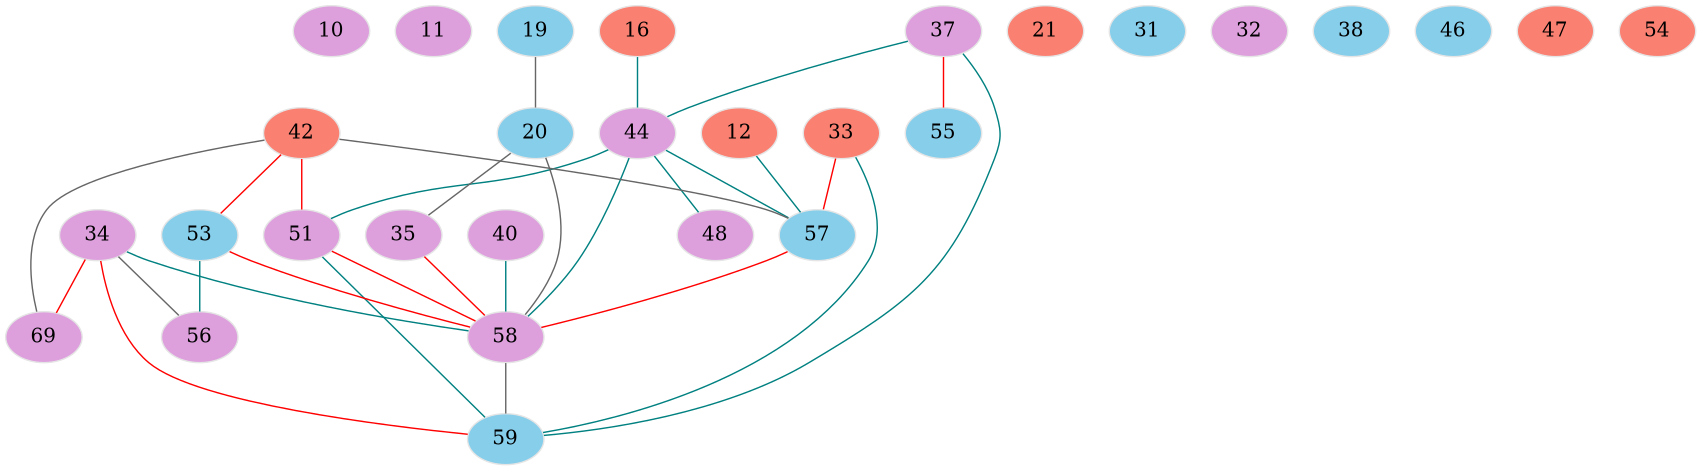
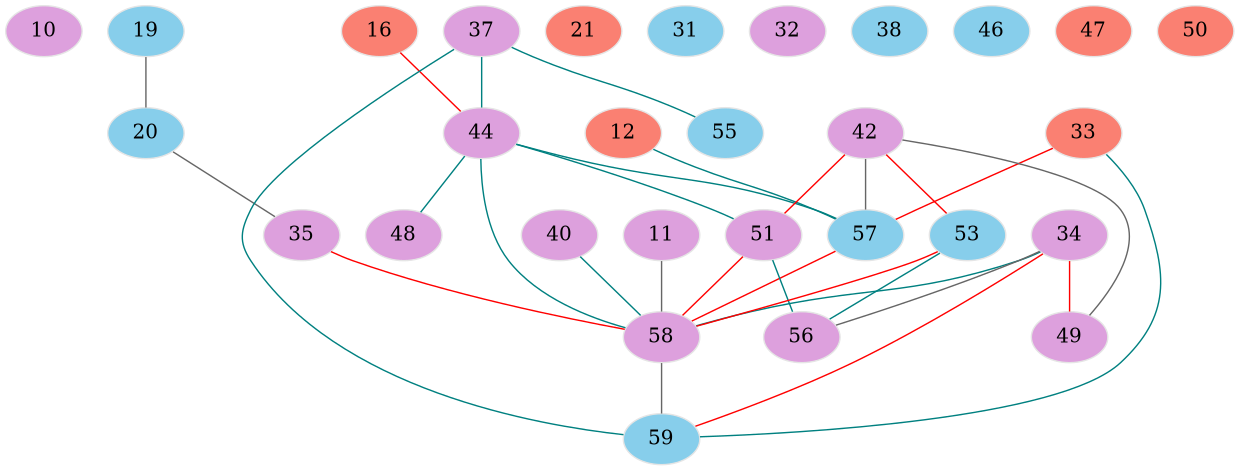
(1658, 31) -> (1196, 31)
(638, 82) -> (431, 82)
(944, 82) -> (604, 82)
(302, 133) -> (866, 133)
(560, 240) -> (662, 286)
(44, 337) -> (1070, 337)
(404, 337) -> (783, 287)
